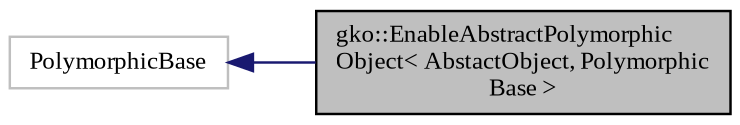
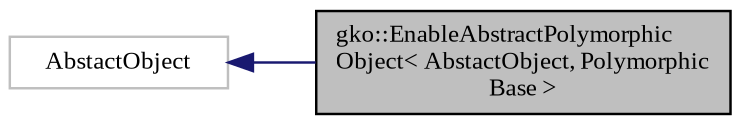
(119, 63) -> (119, 63)
